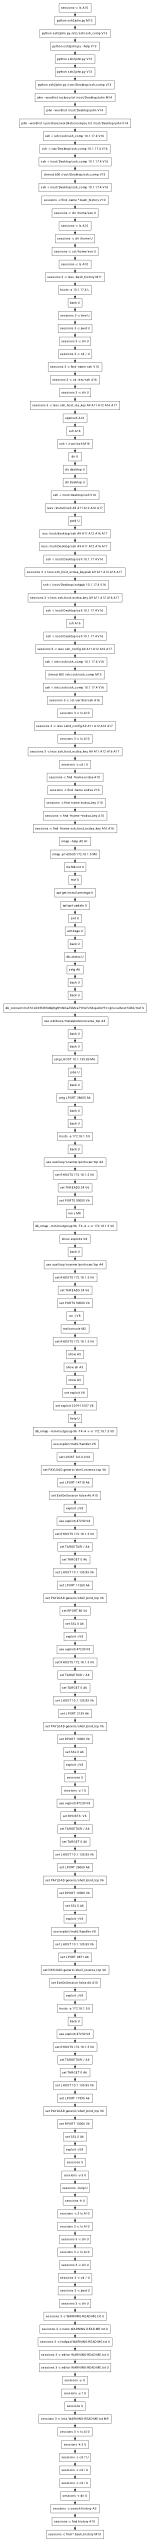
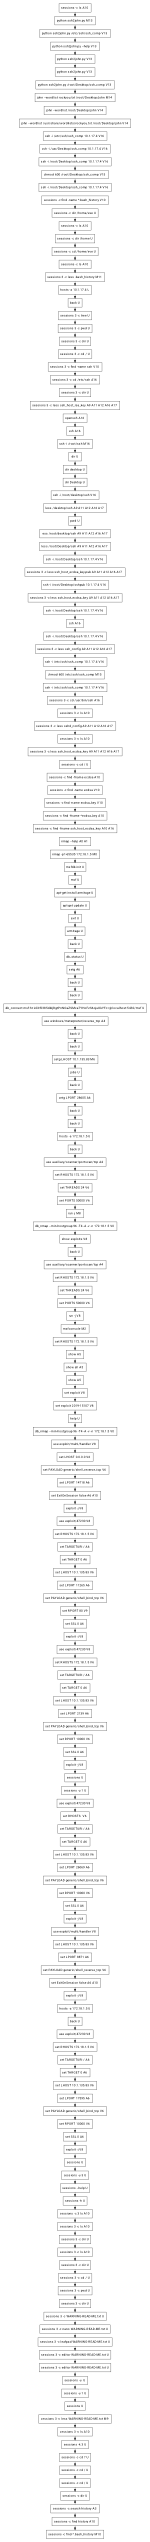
(75, 508) -> (75, 508)
(75, 1611) -> (75, 1611)
(75, 2501) -> (75, 2504)
